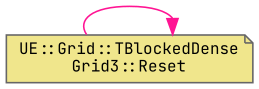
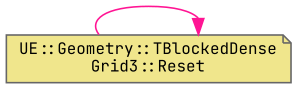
(130, 59) -> (149, 59)
